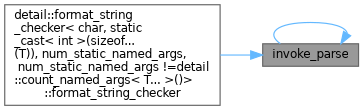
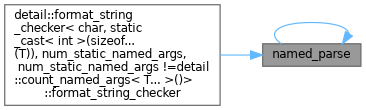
(311, 55) -> (312, 55)
